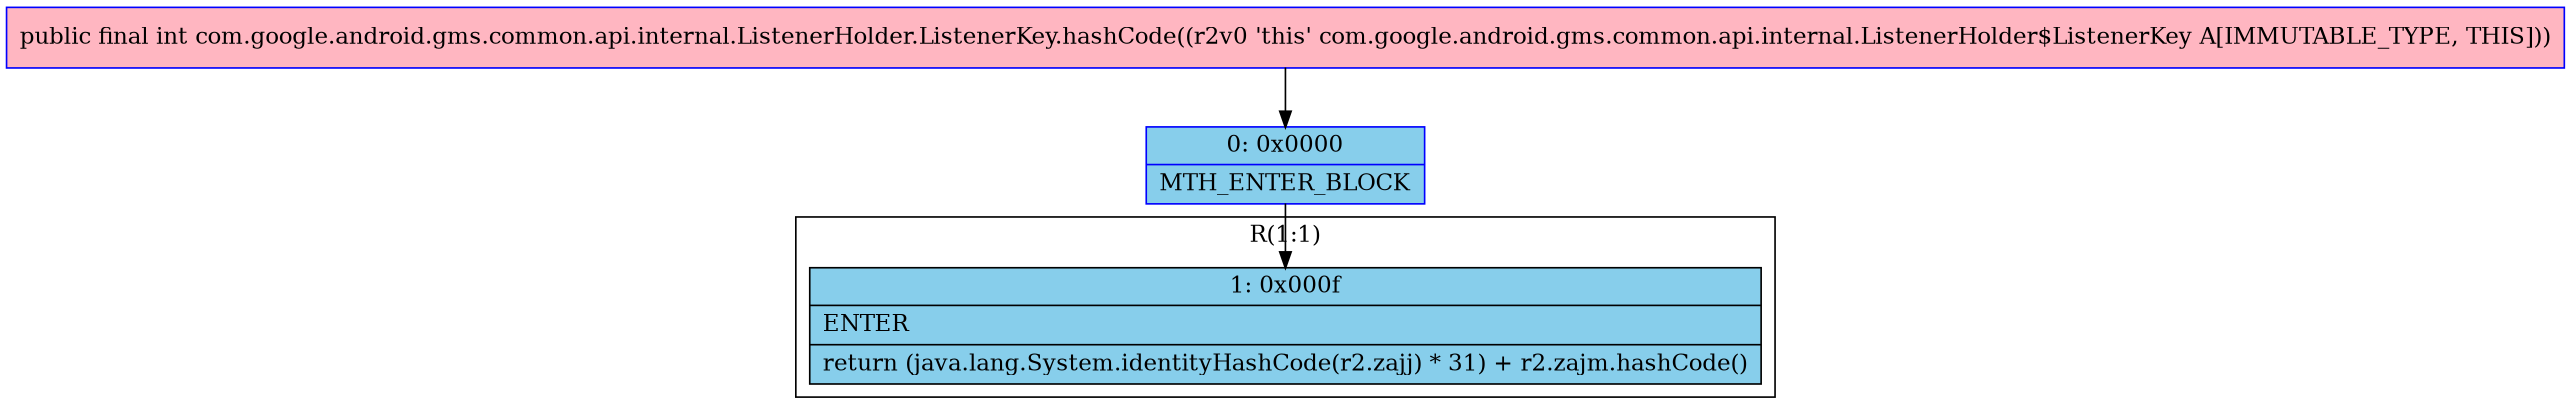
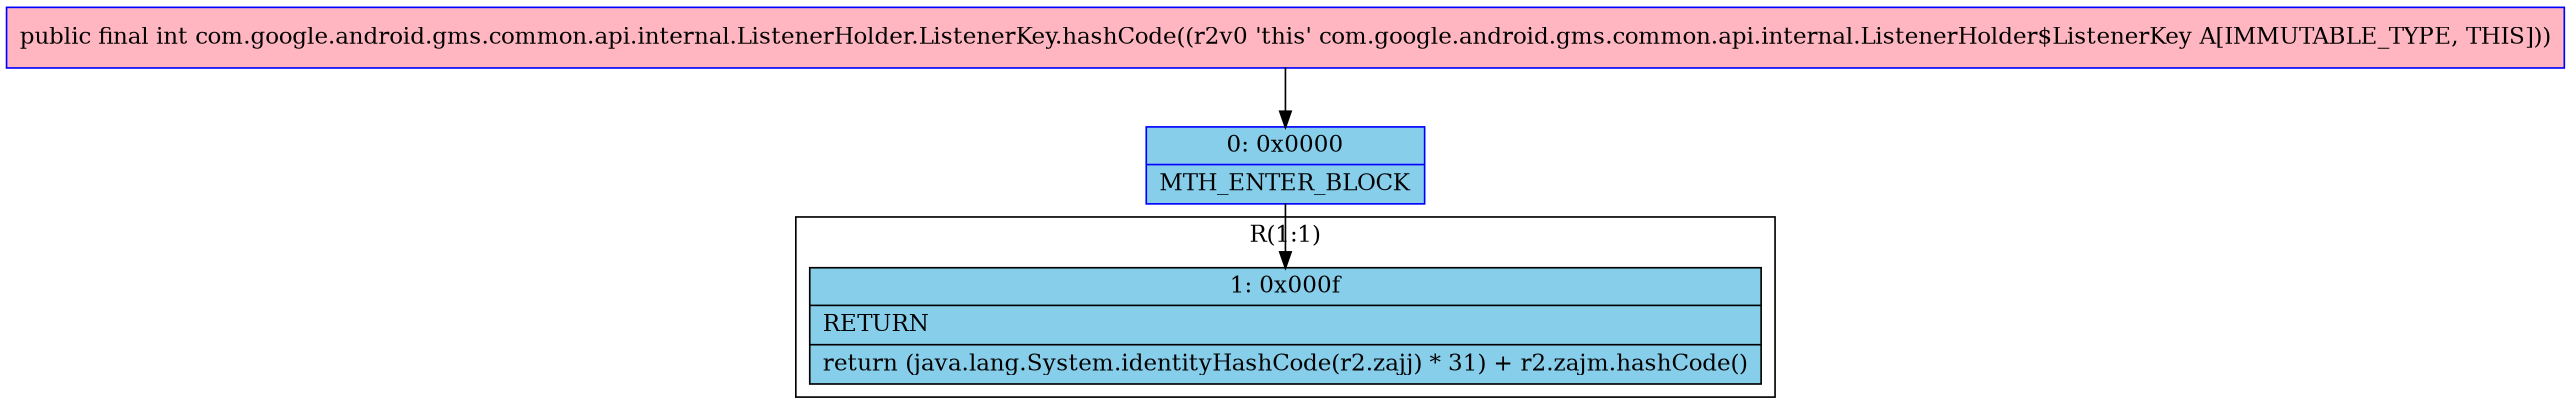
(866, 324) -> (876, 324)
